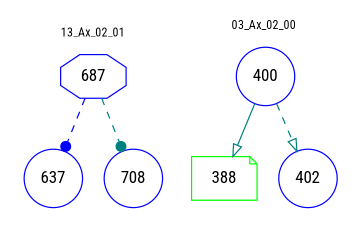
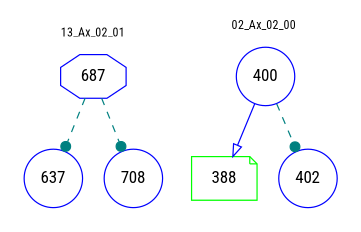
(264, 26) -> (264, 26)
(76, 120) -> (76, 120)
(284, 122) -> (285, 123)
(246, 124) -> (246, 124)
